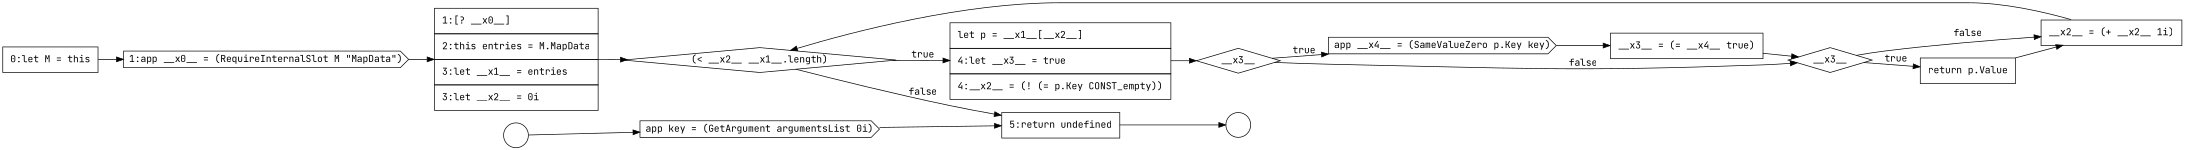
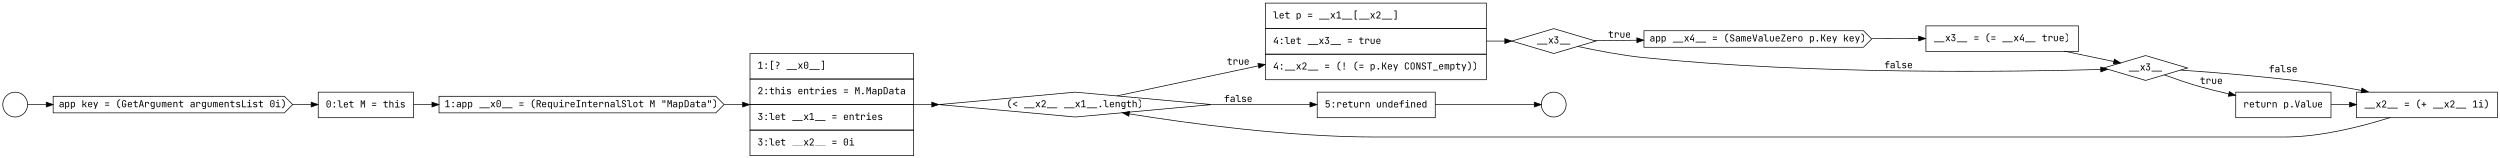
(937, 127) -> (302, 105)
